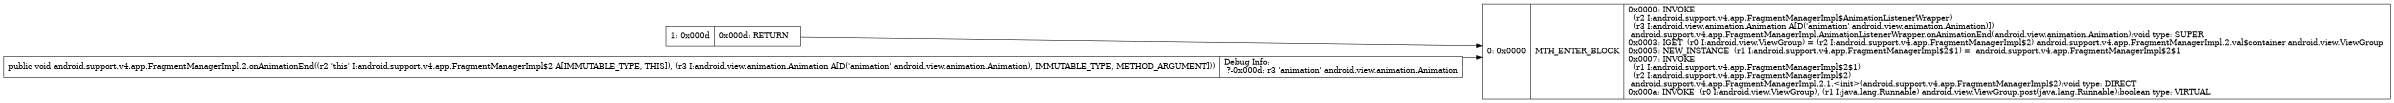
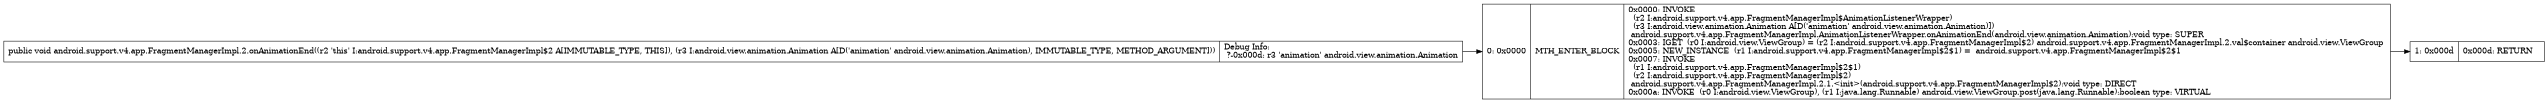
(1139, 41) -> (2397, 52)
